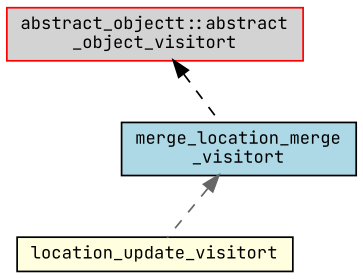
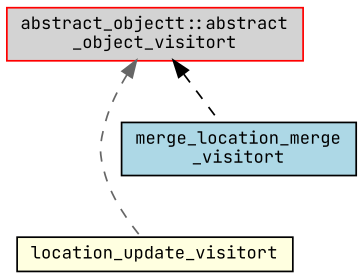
(187, 213) -> (101, 159)
